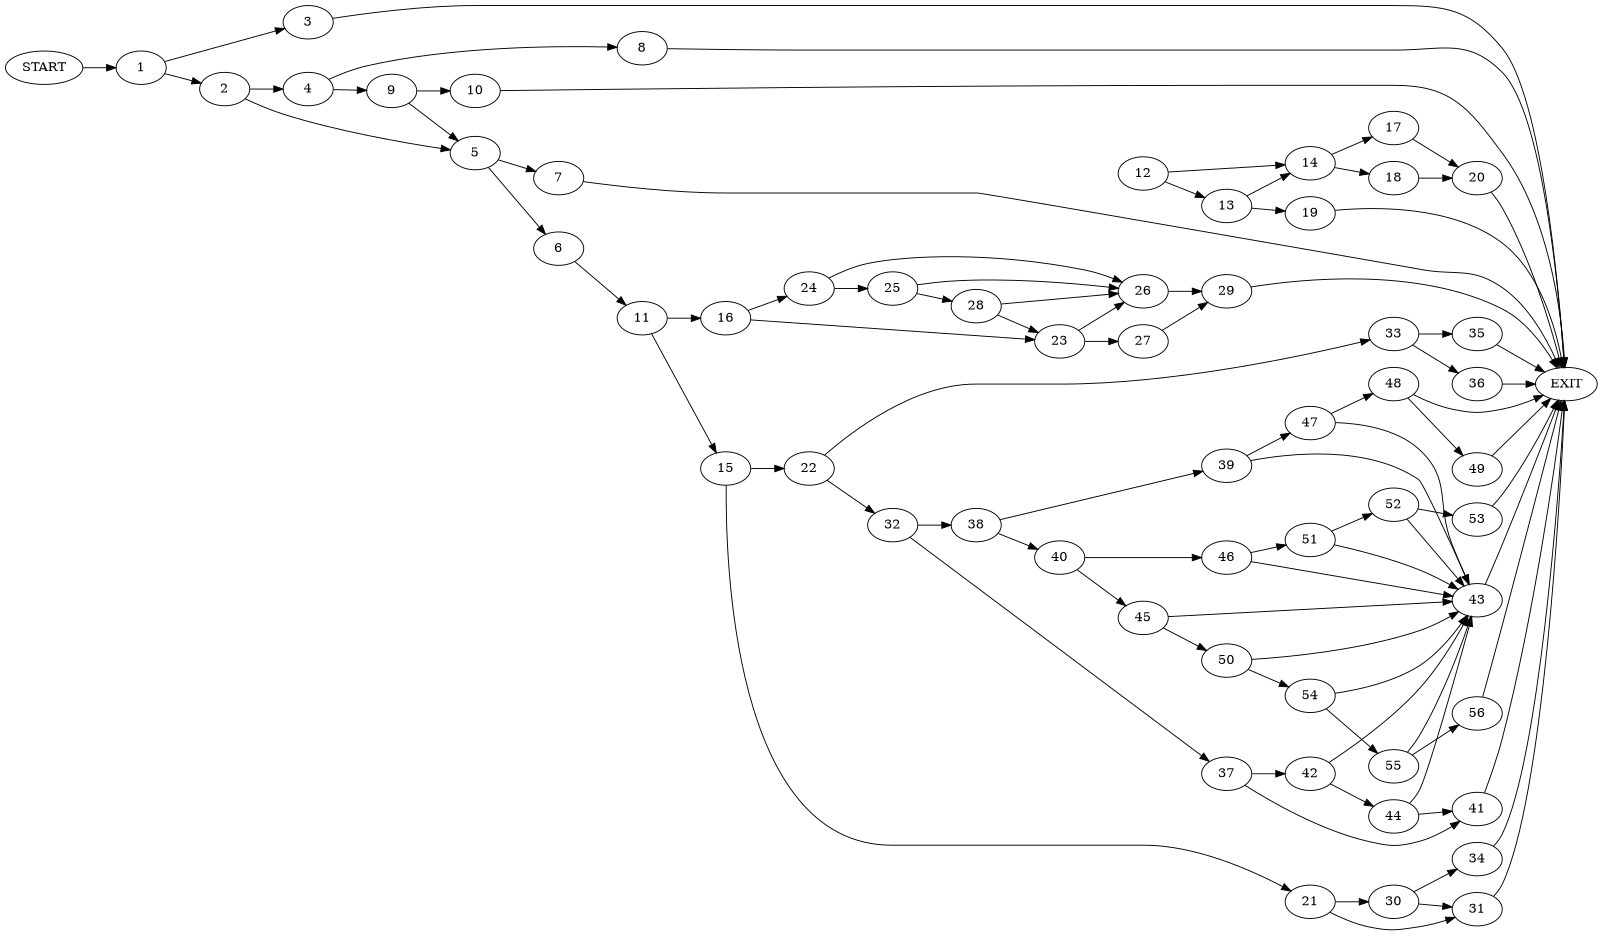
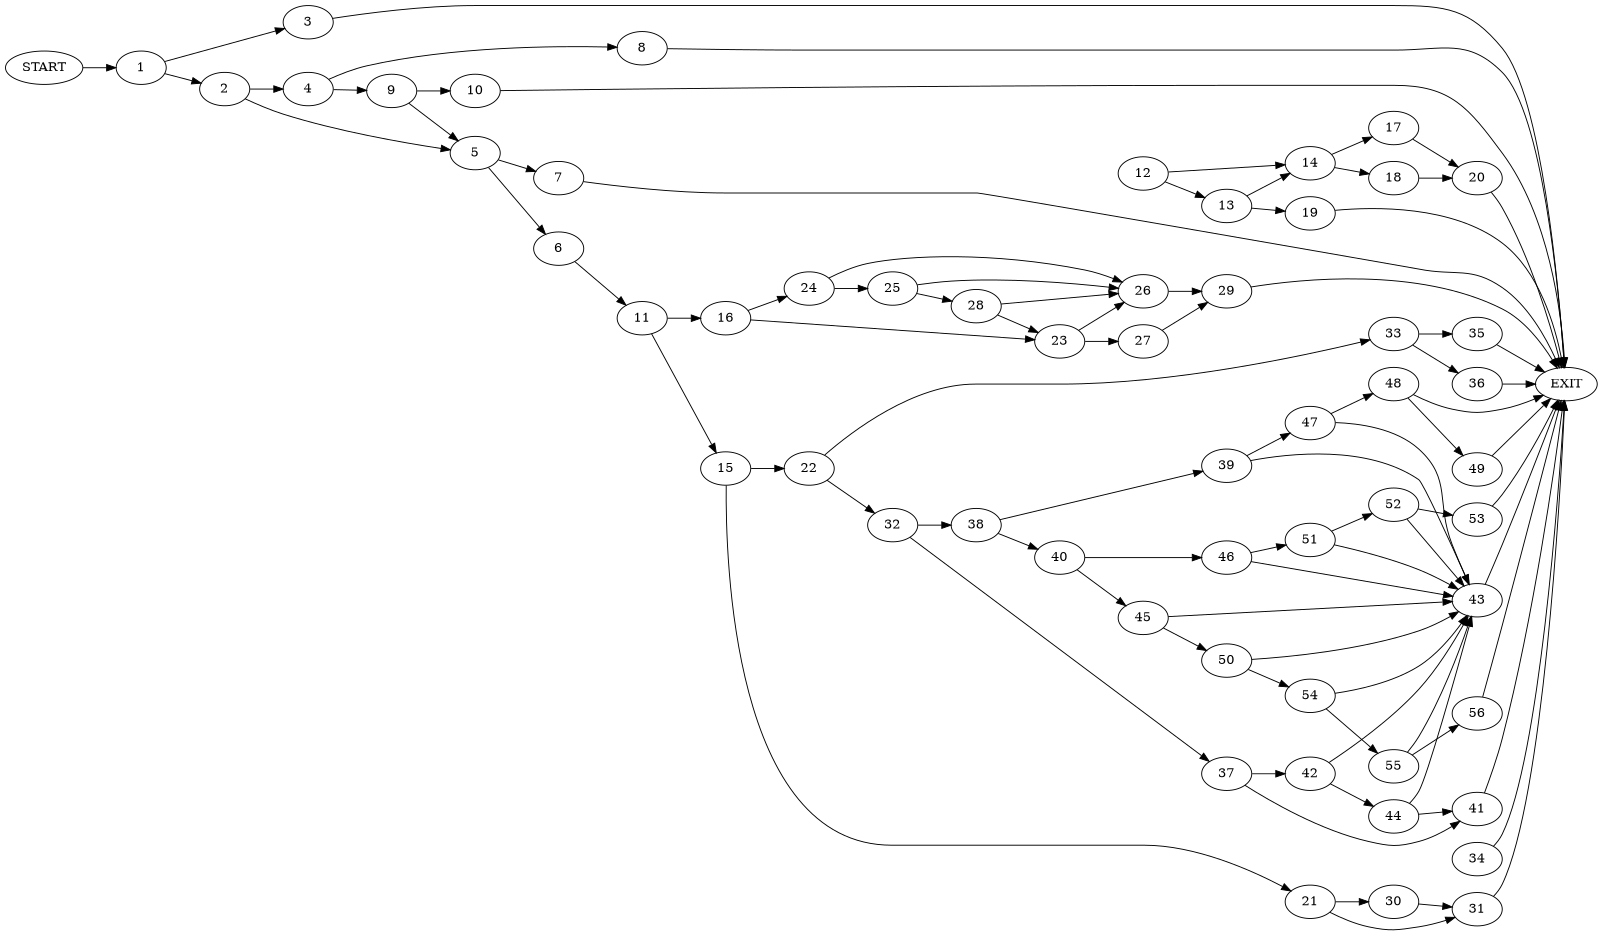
(1431, 883) -> none
